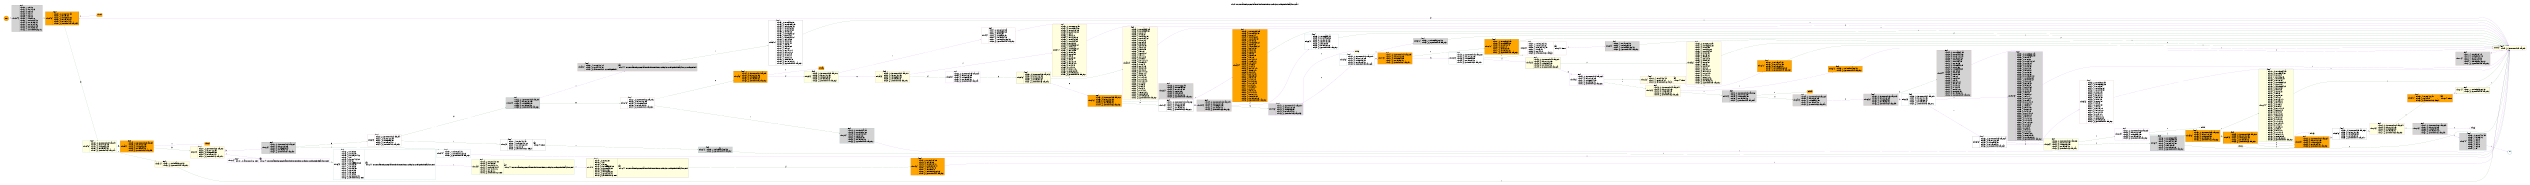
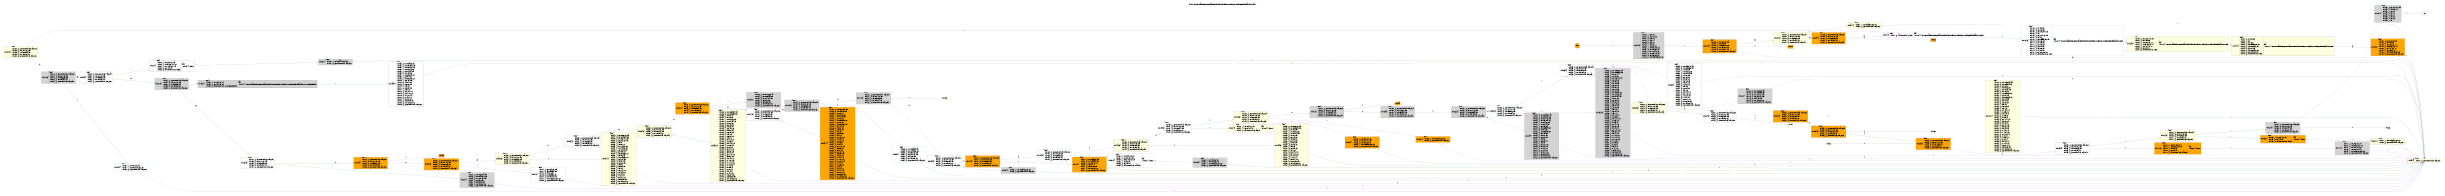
(821, 77) -> (442, 164)
none -> (2178, 148)
(172, 149) -> (1864, 37)
